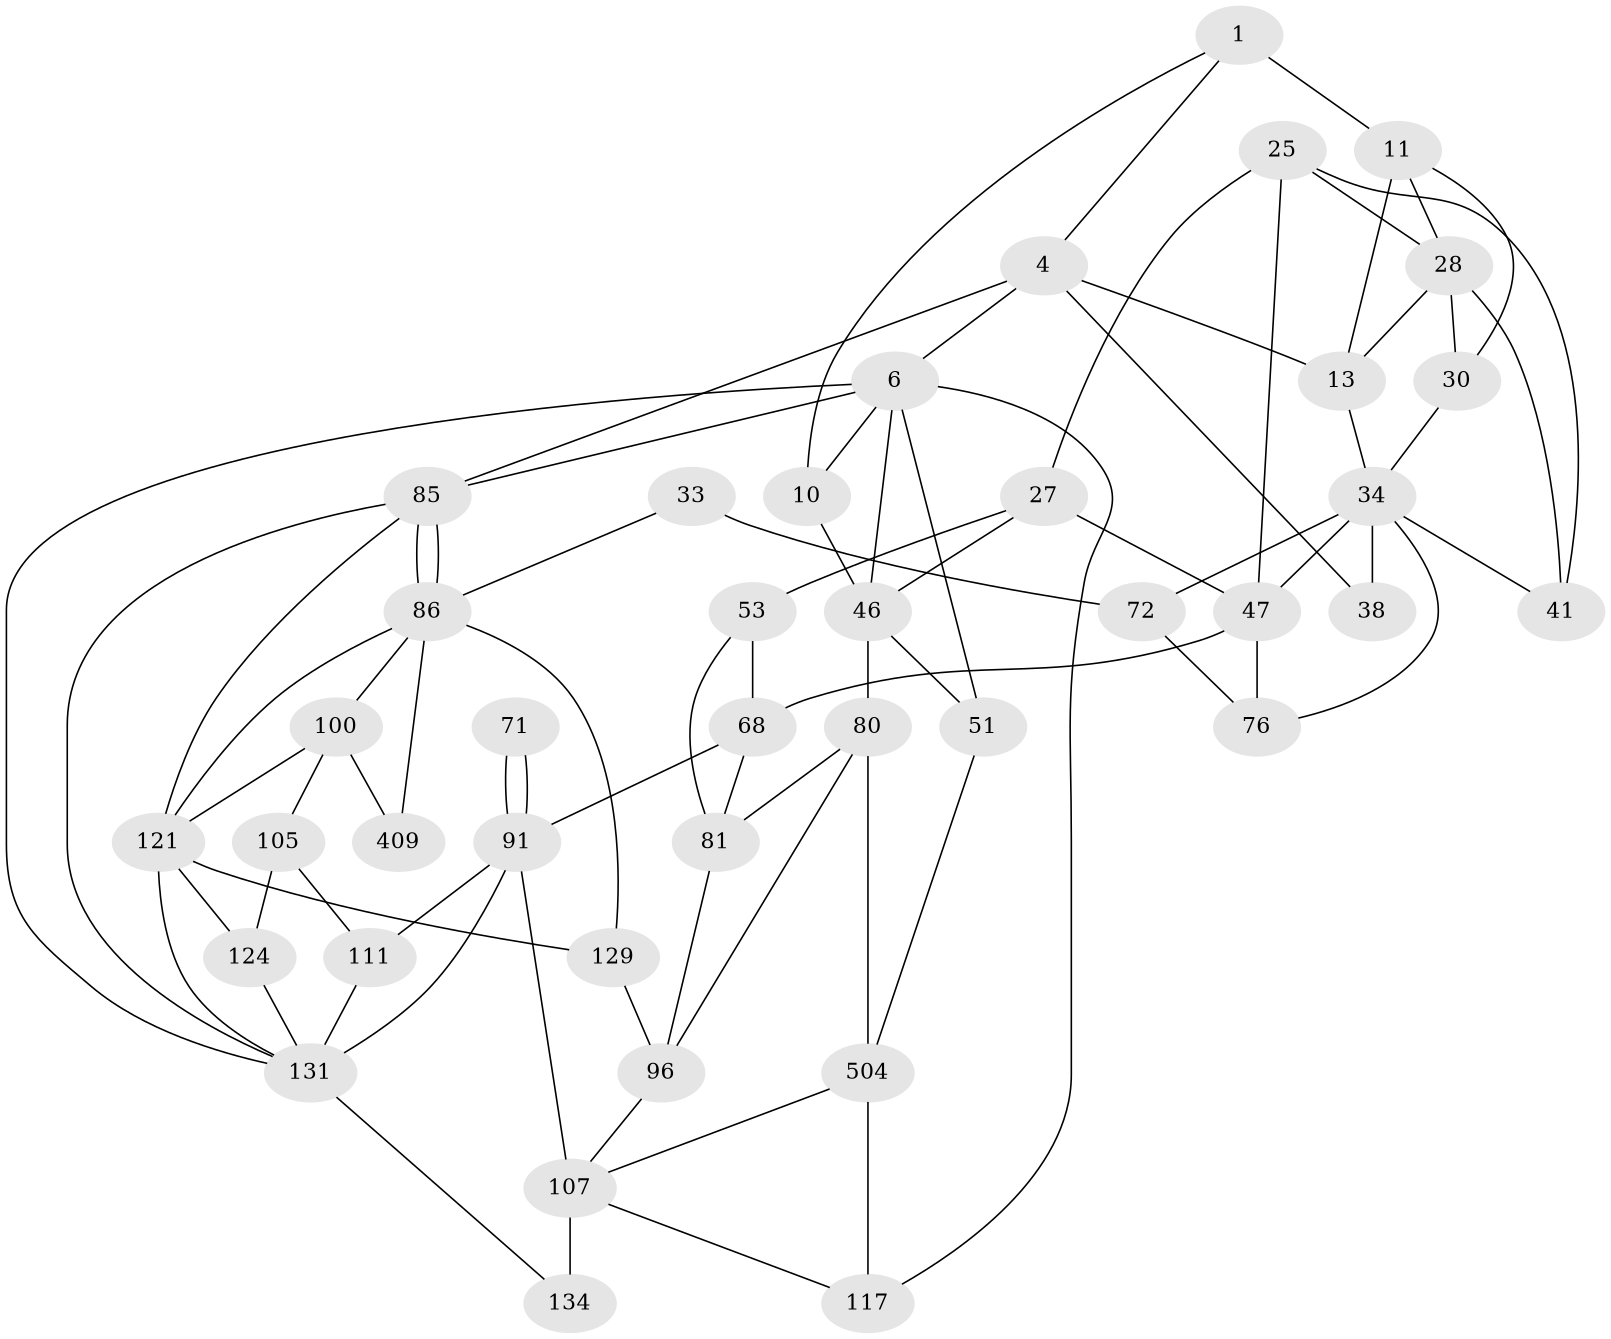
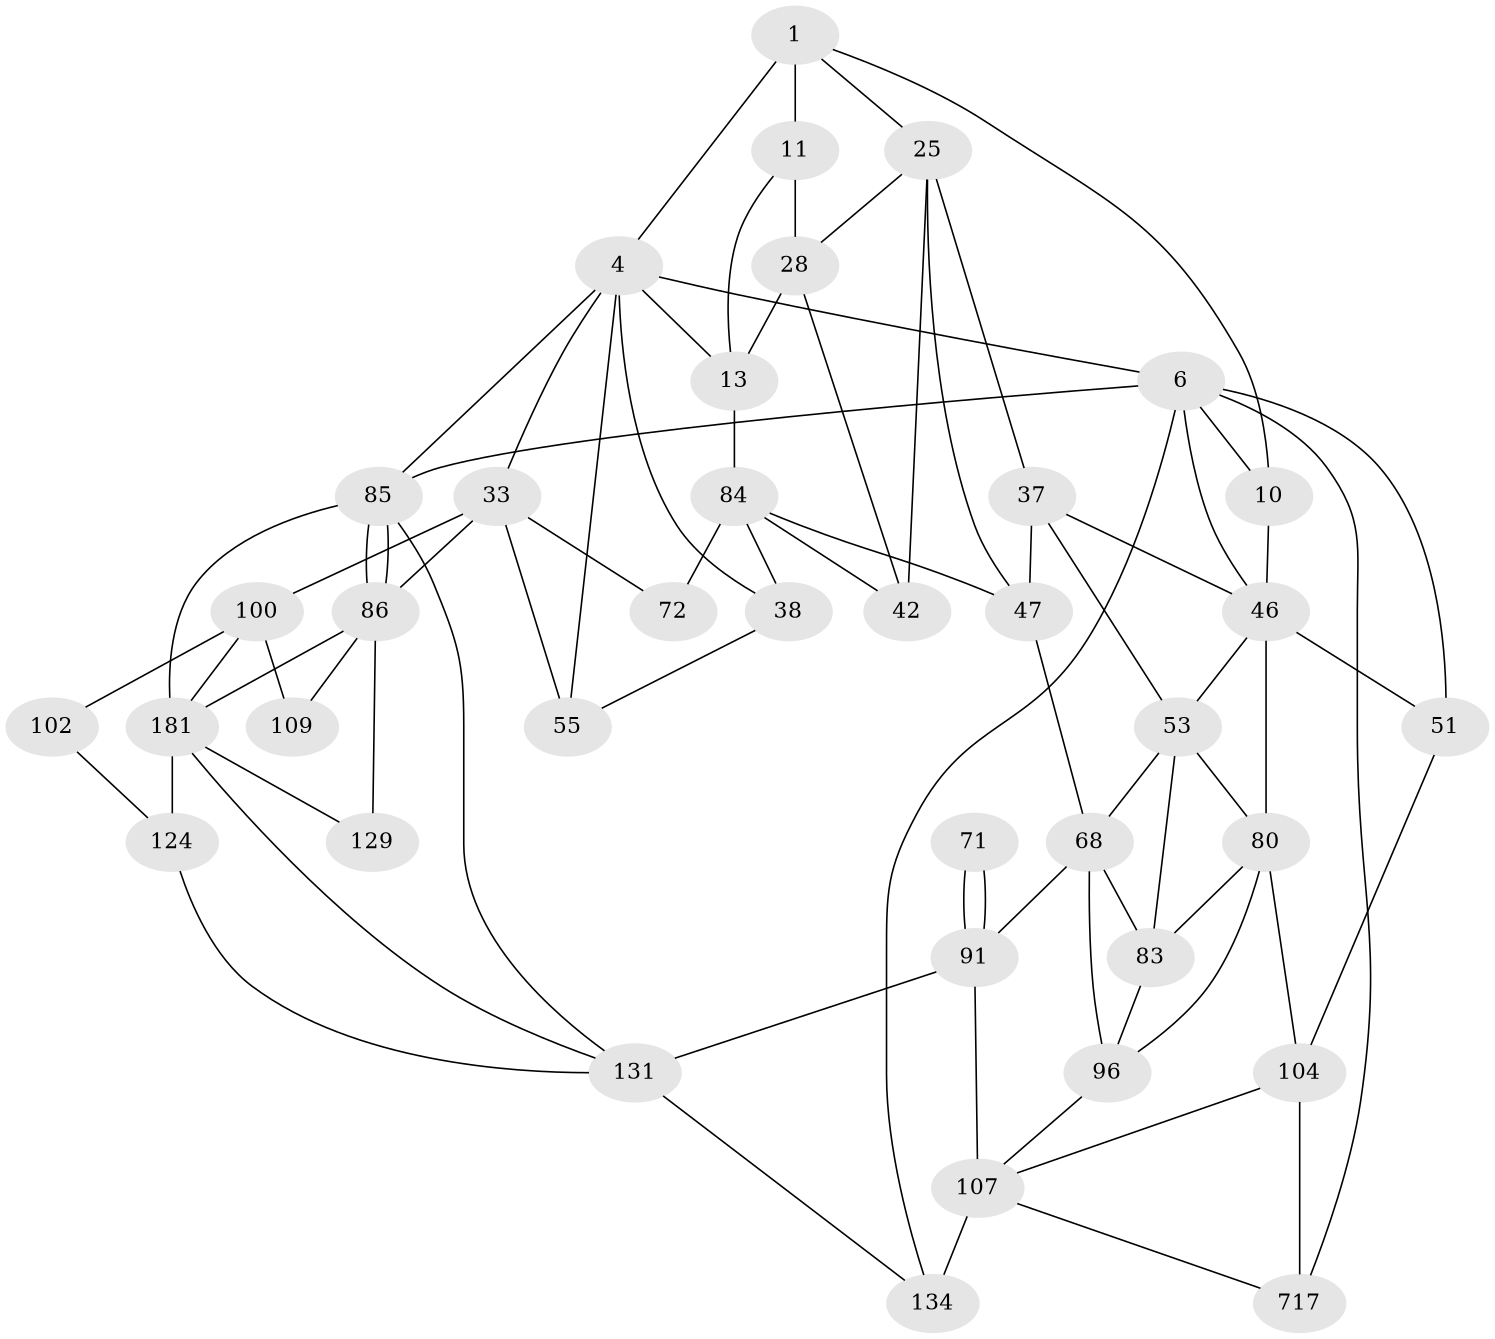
none -> (862, 93)
none -> (549, 378)
(1457, 381) -> none
(1044, 496) -> (1032, 496)
(1372, 496) -> (734, 496)
(109, 504) -> (923, 804)
(1561, 612) -> (907, 612)
(382, 669) -> (378, 554)
none -> (1222, 669)
none -> (568, 727)
(1257, 727) -> none
none -> (1222, 785)
(159, 842) -> (172, 727)
(279, 842) -> (52, 727)
(399, 842) -> (292, 727)
(716, 842) -> (1151, 958)
(370, 958) -> none
(637, 1015) -> (1091, 958)
(868, 1073) -> (1300, 1073)
(868, 1304) -> (1300, 1304)
